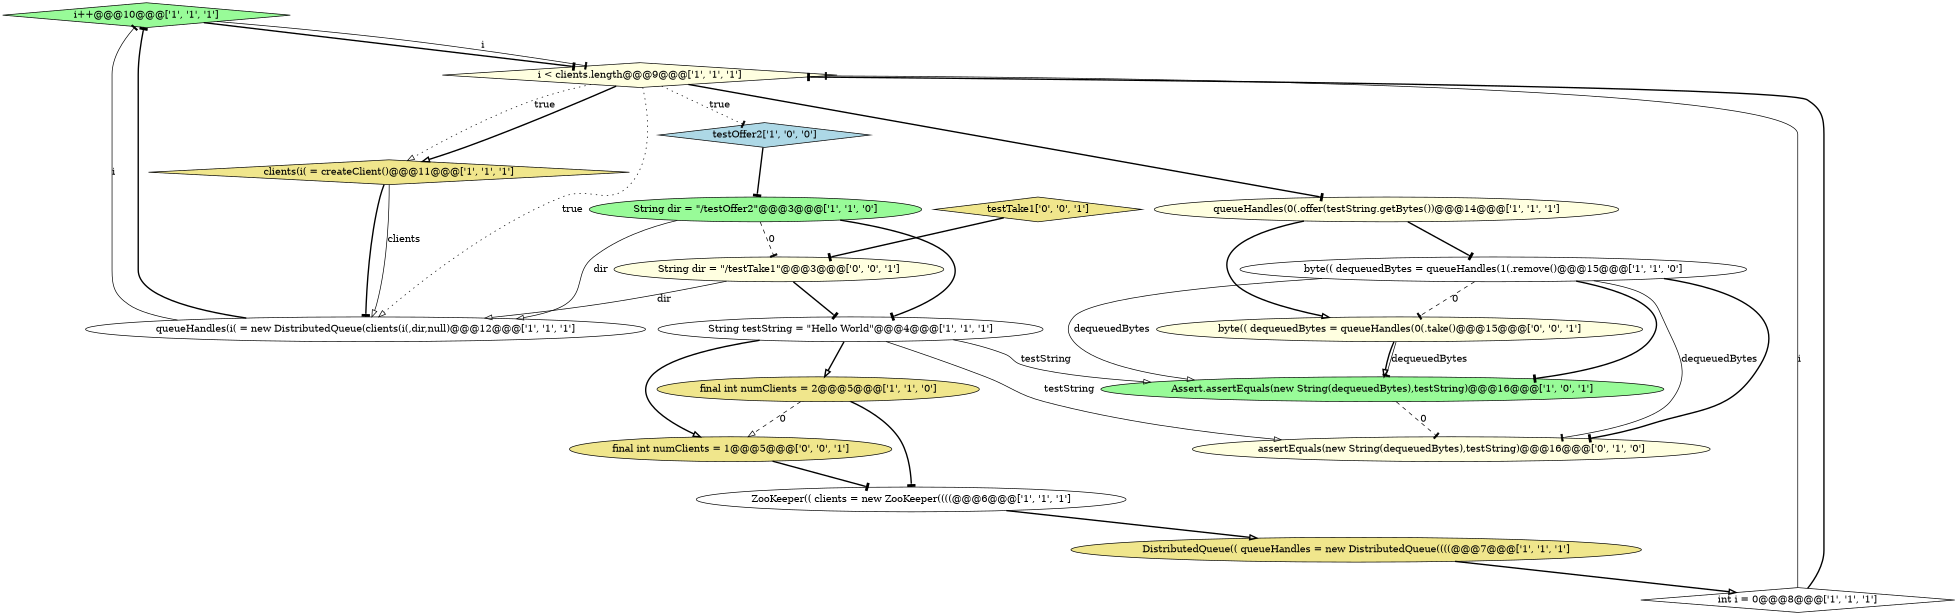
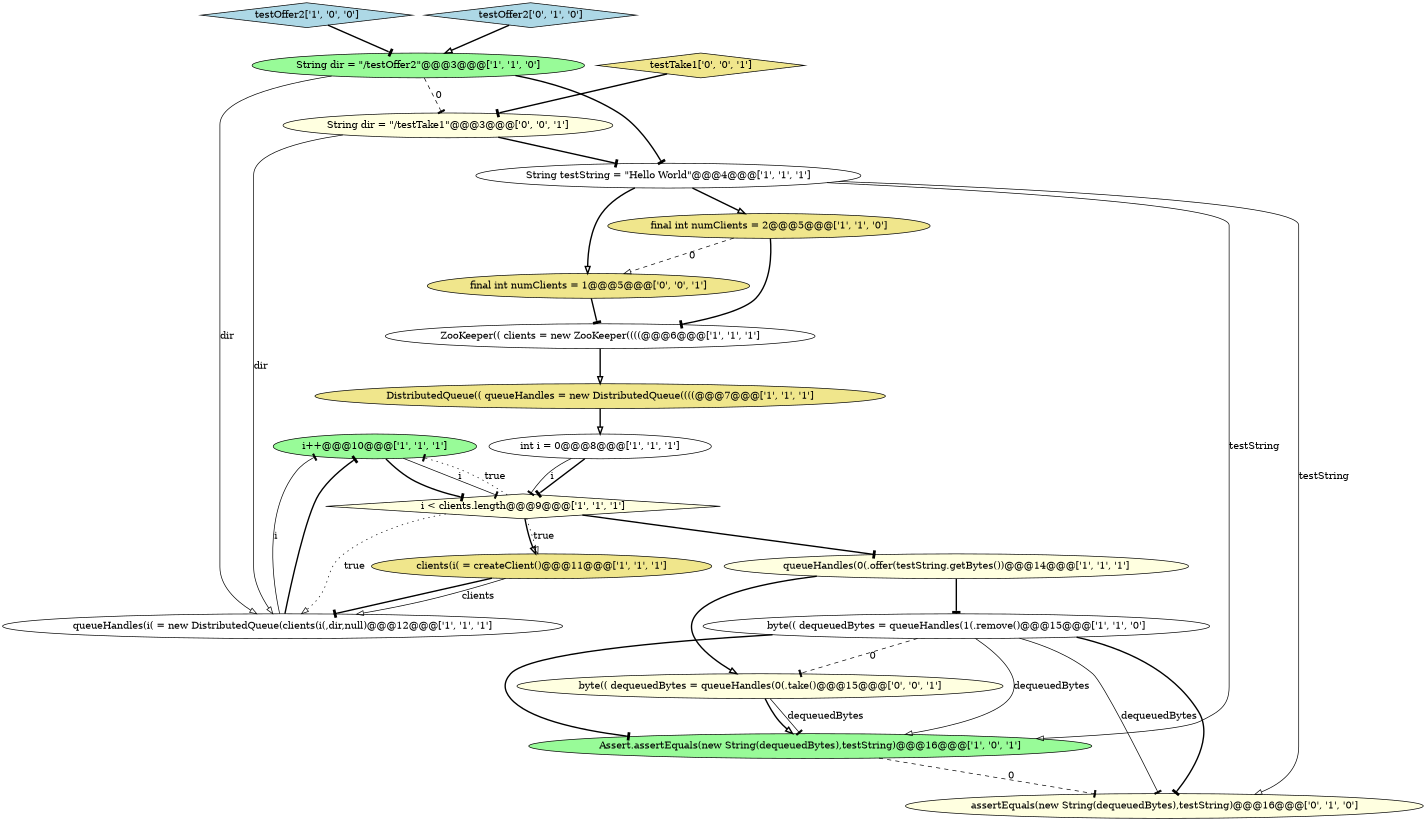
(146, 15) -> (375, 446)
none -> (531, 15)
(701, 105) -> (468, 473)
(389, 172) -> (542, 566)
(1798, 600) -> (600, 446)
